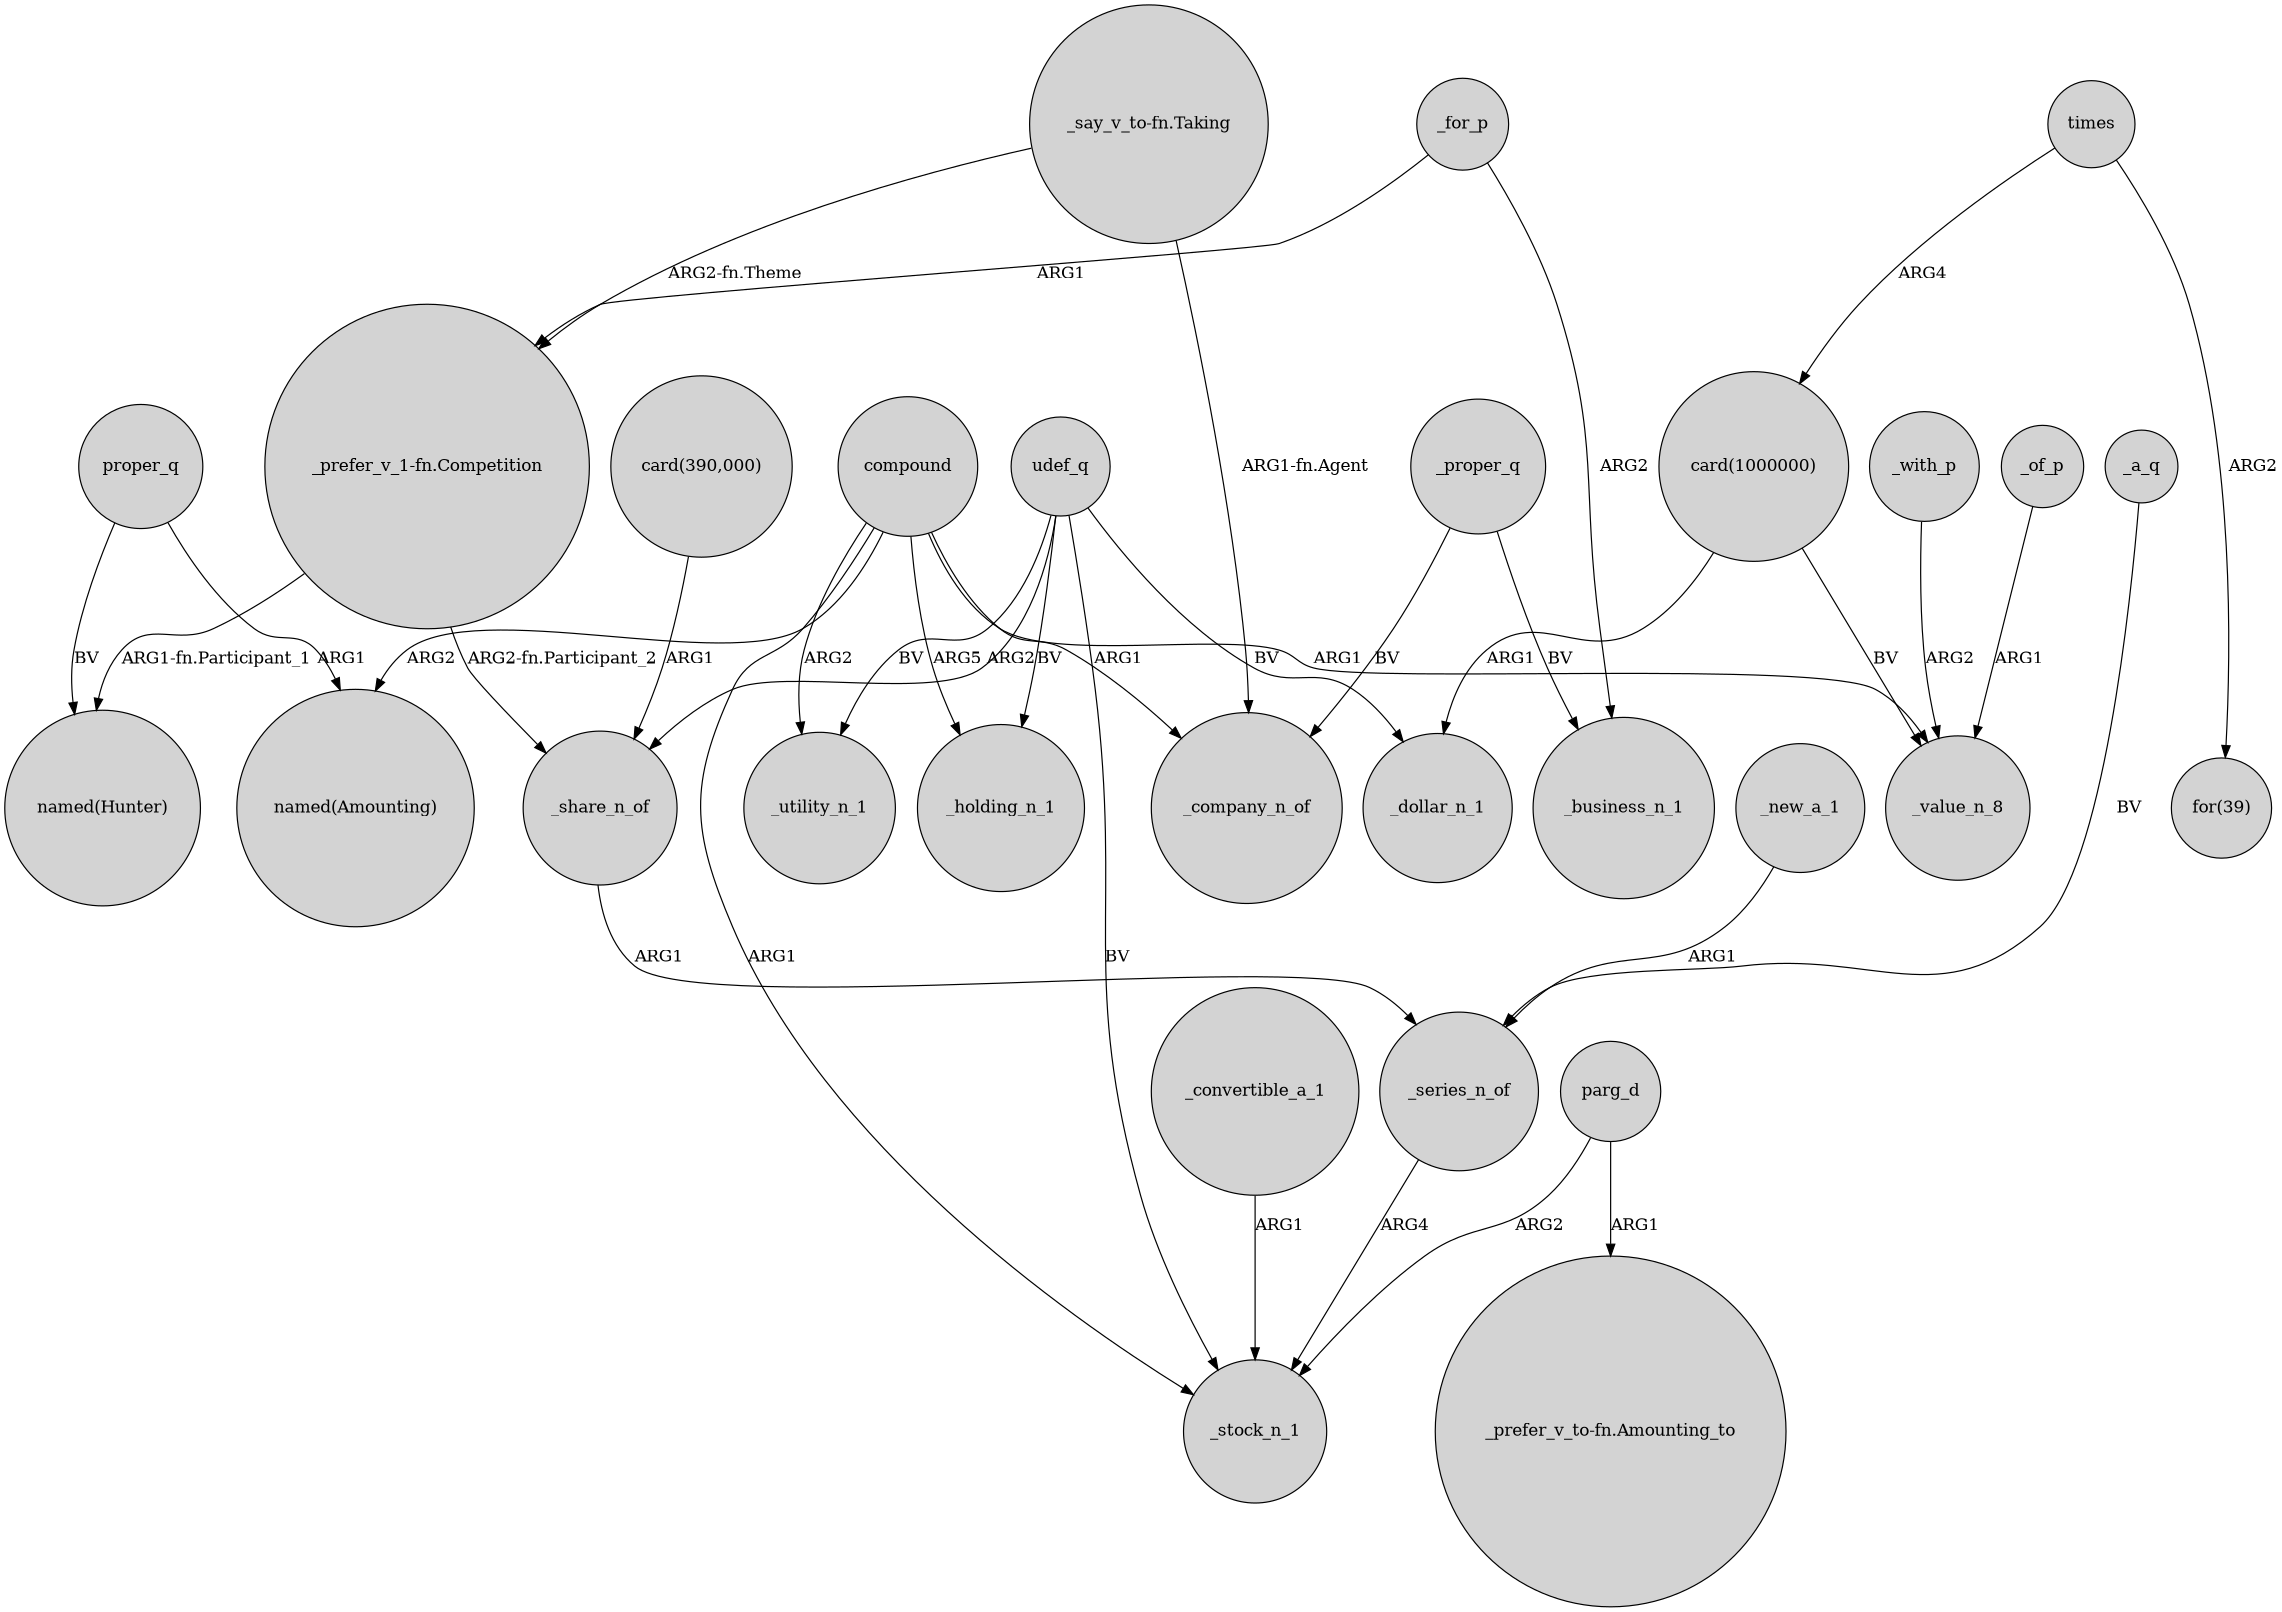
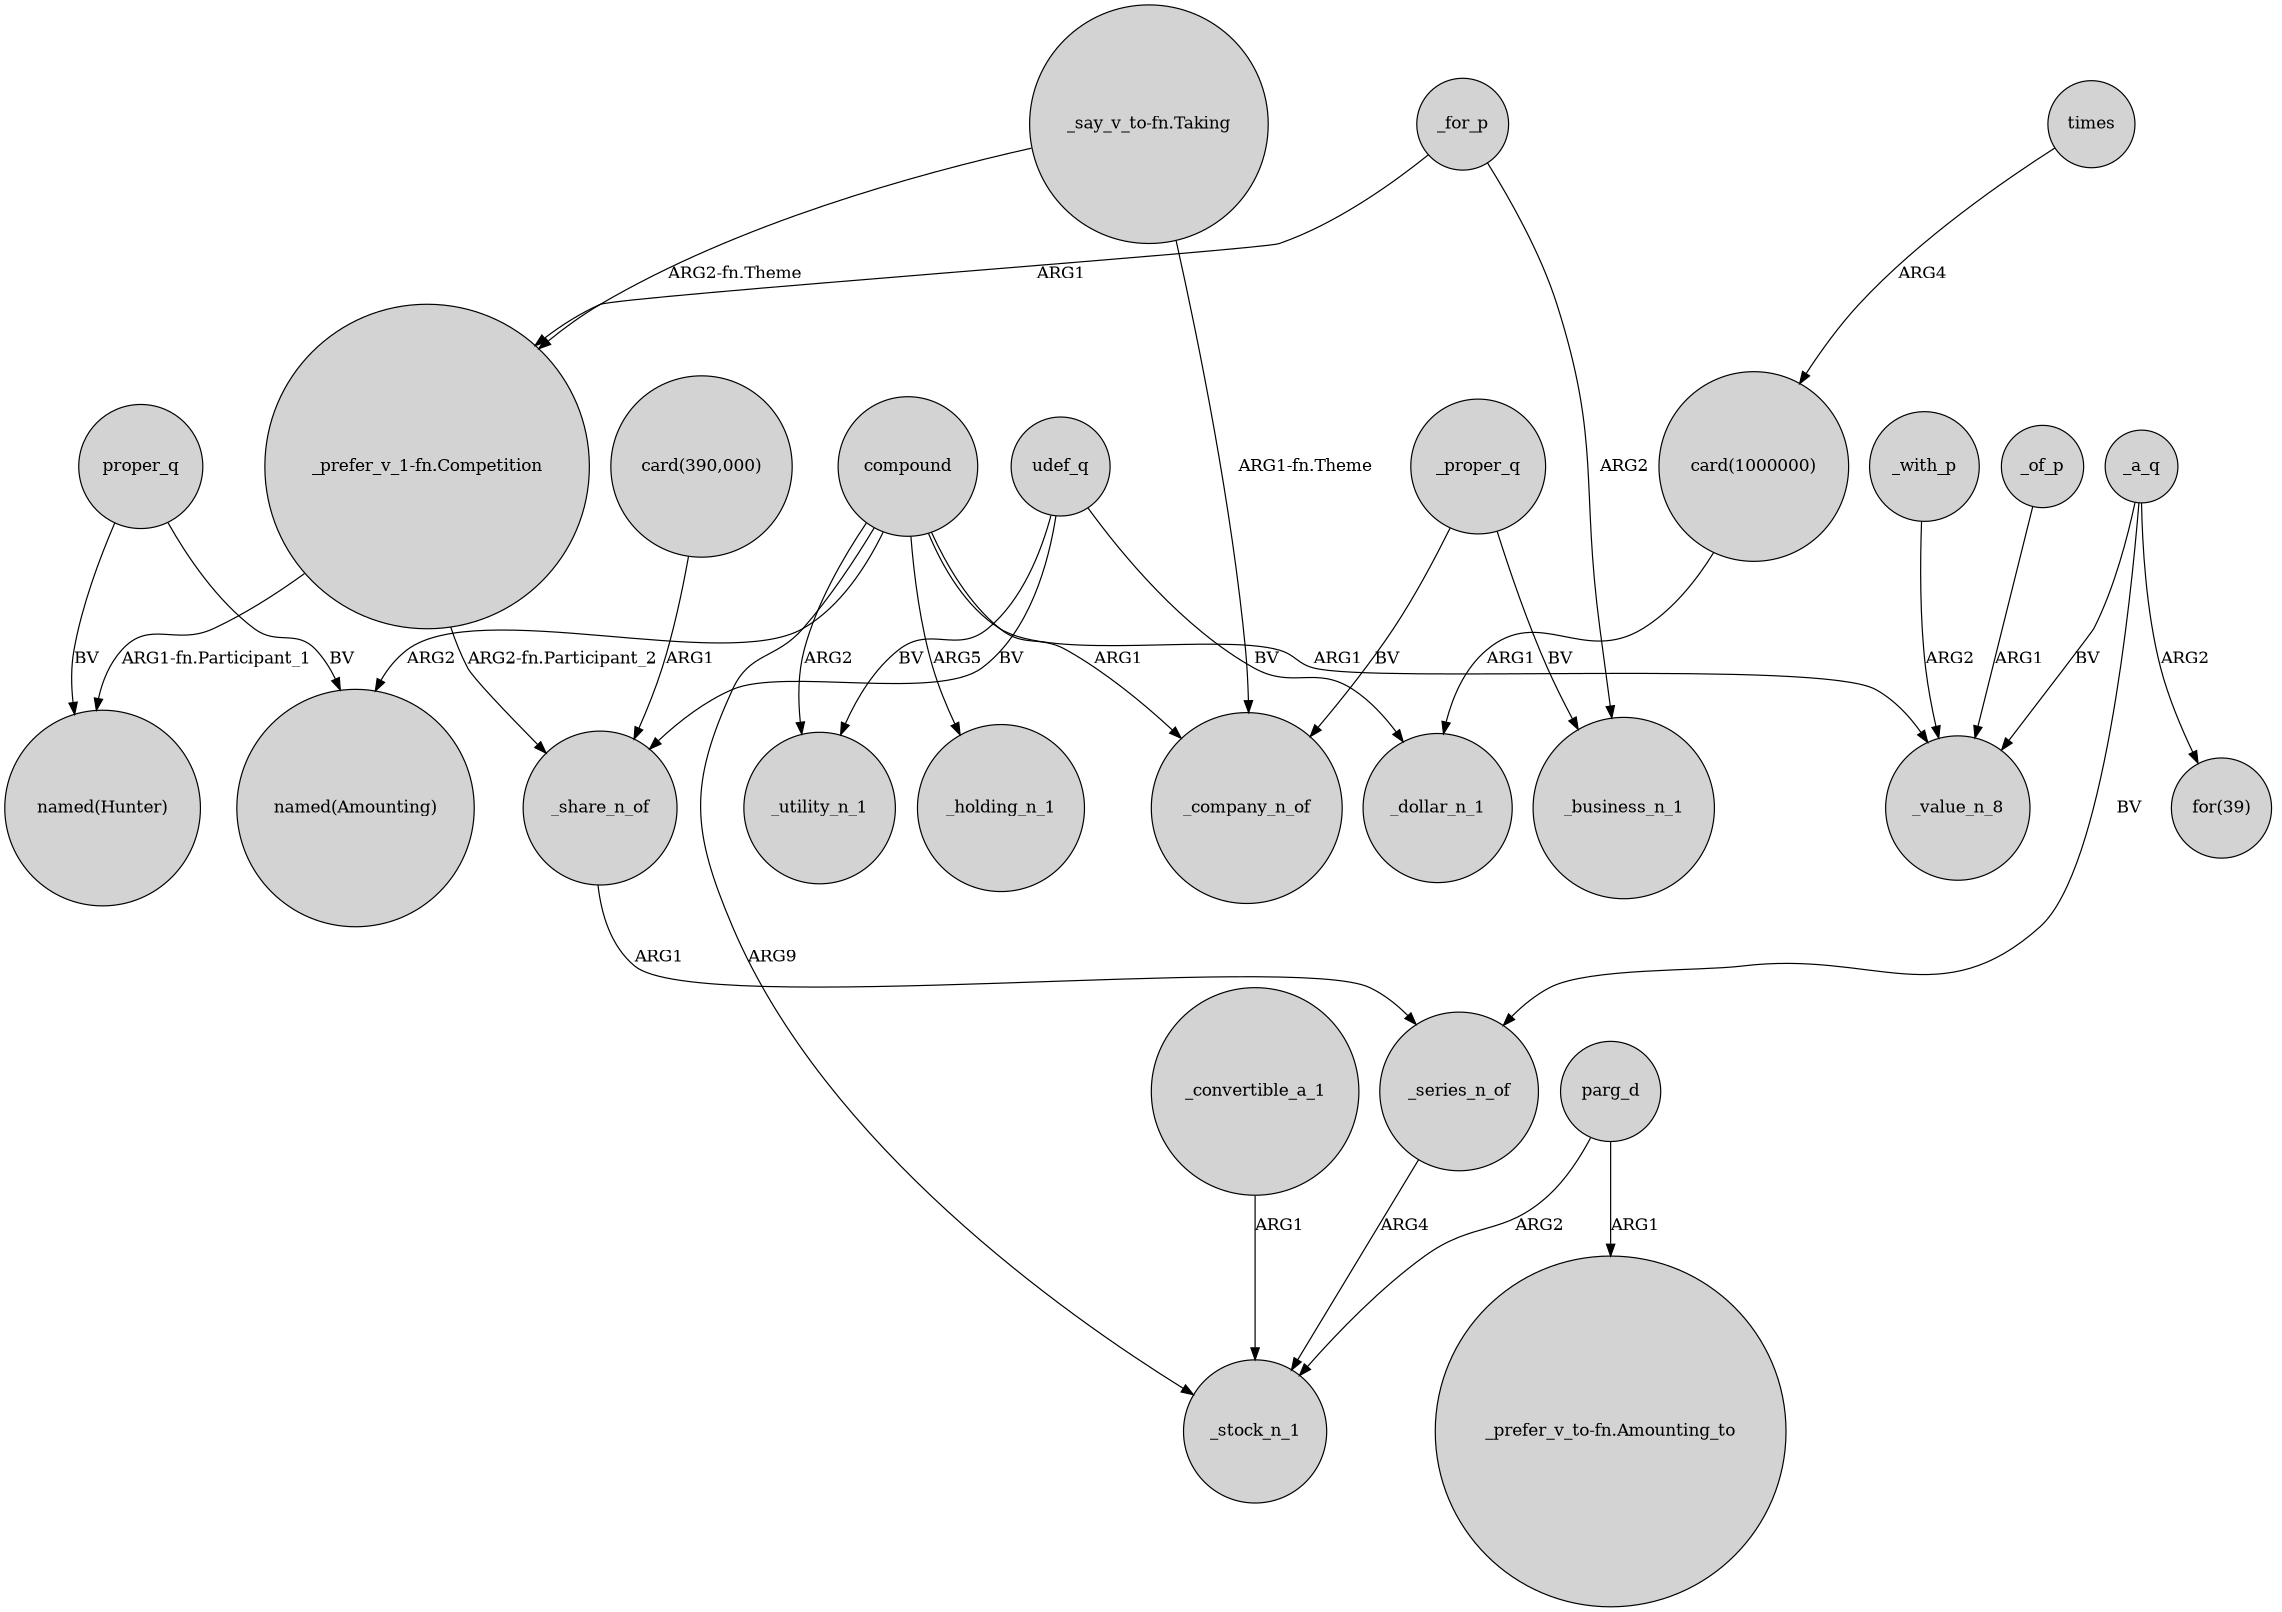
(2217, 443) -> (2153, 631)
(1305, 466) -> (1305, 466)
(1043, 616) -> none
(1858, 642) -> (2092, 632)
(342, 659) -> (342, 659)
(1011, 659) -> (1011, 659)
(1800, 808) -> none
(1106, 946) -> none
(773, 957) -> (773, 957)
